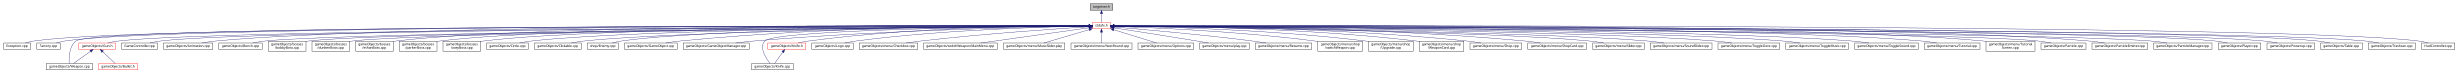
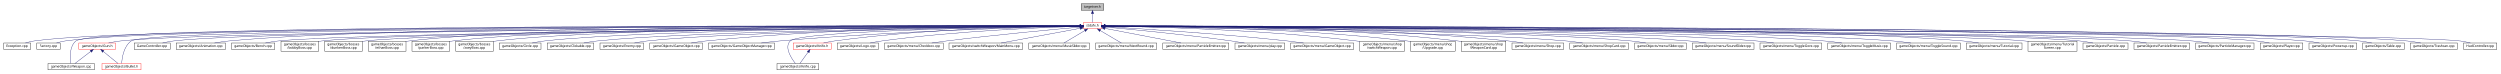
none -> (593, 28)
(603, 46) -> (622, 46)
(1034, 46) -> (1059, 46)
(1166, 46) -> (1196, 46)
(1284, 46) -> (1322, 46)
